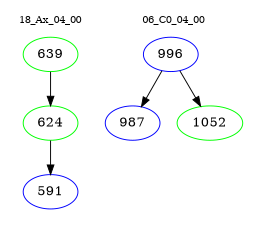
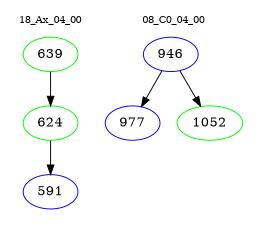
(174, 21) -> (174, 21)
(171, 54) -> (171, 54)
(133, 123) -> (133, 123)
